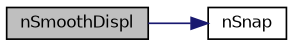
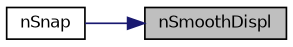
(170, 23) -> (106, 23)
